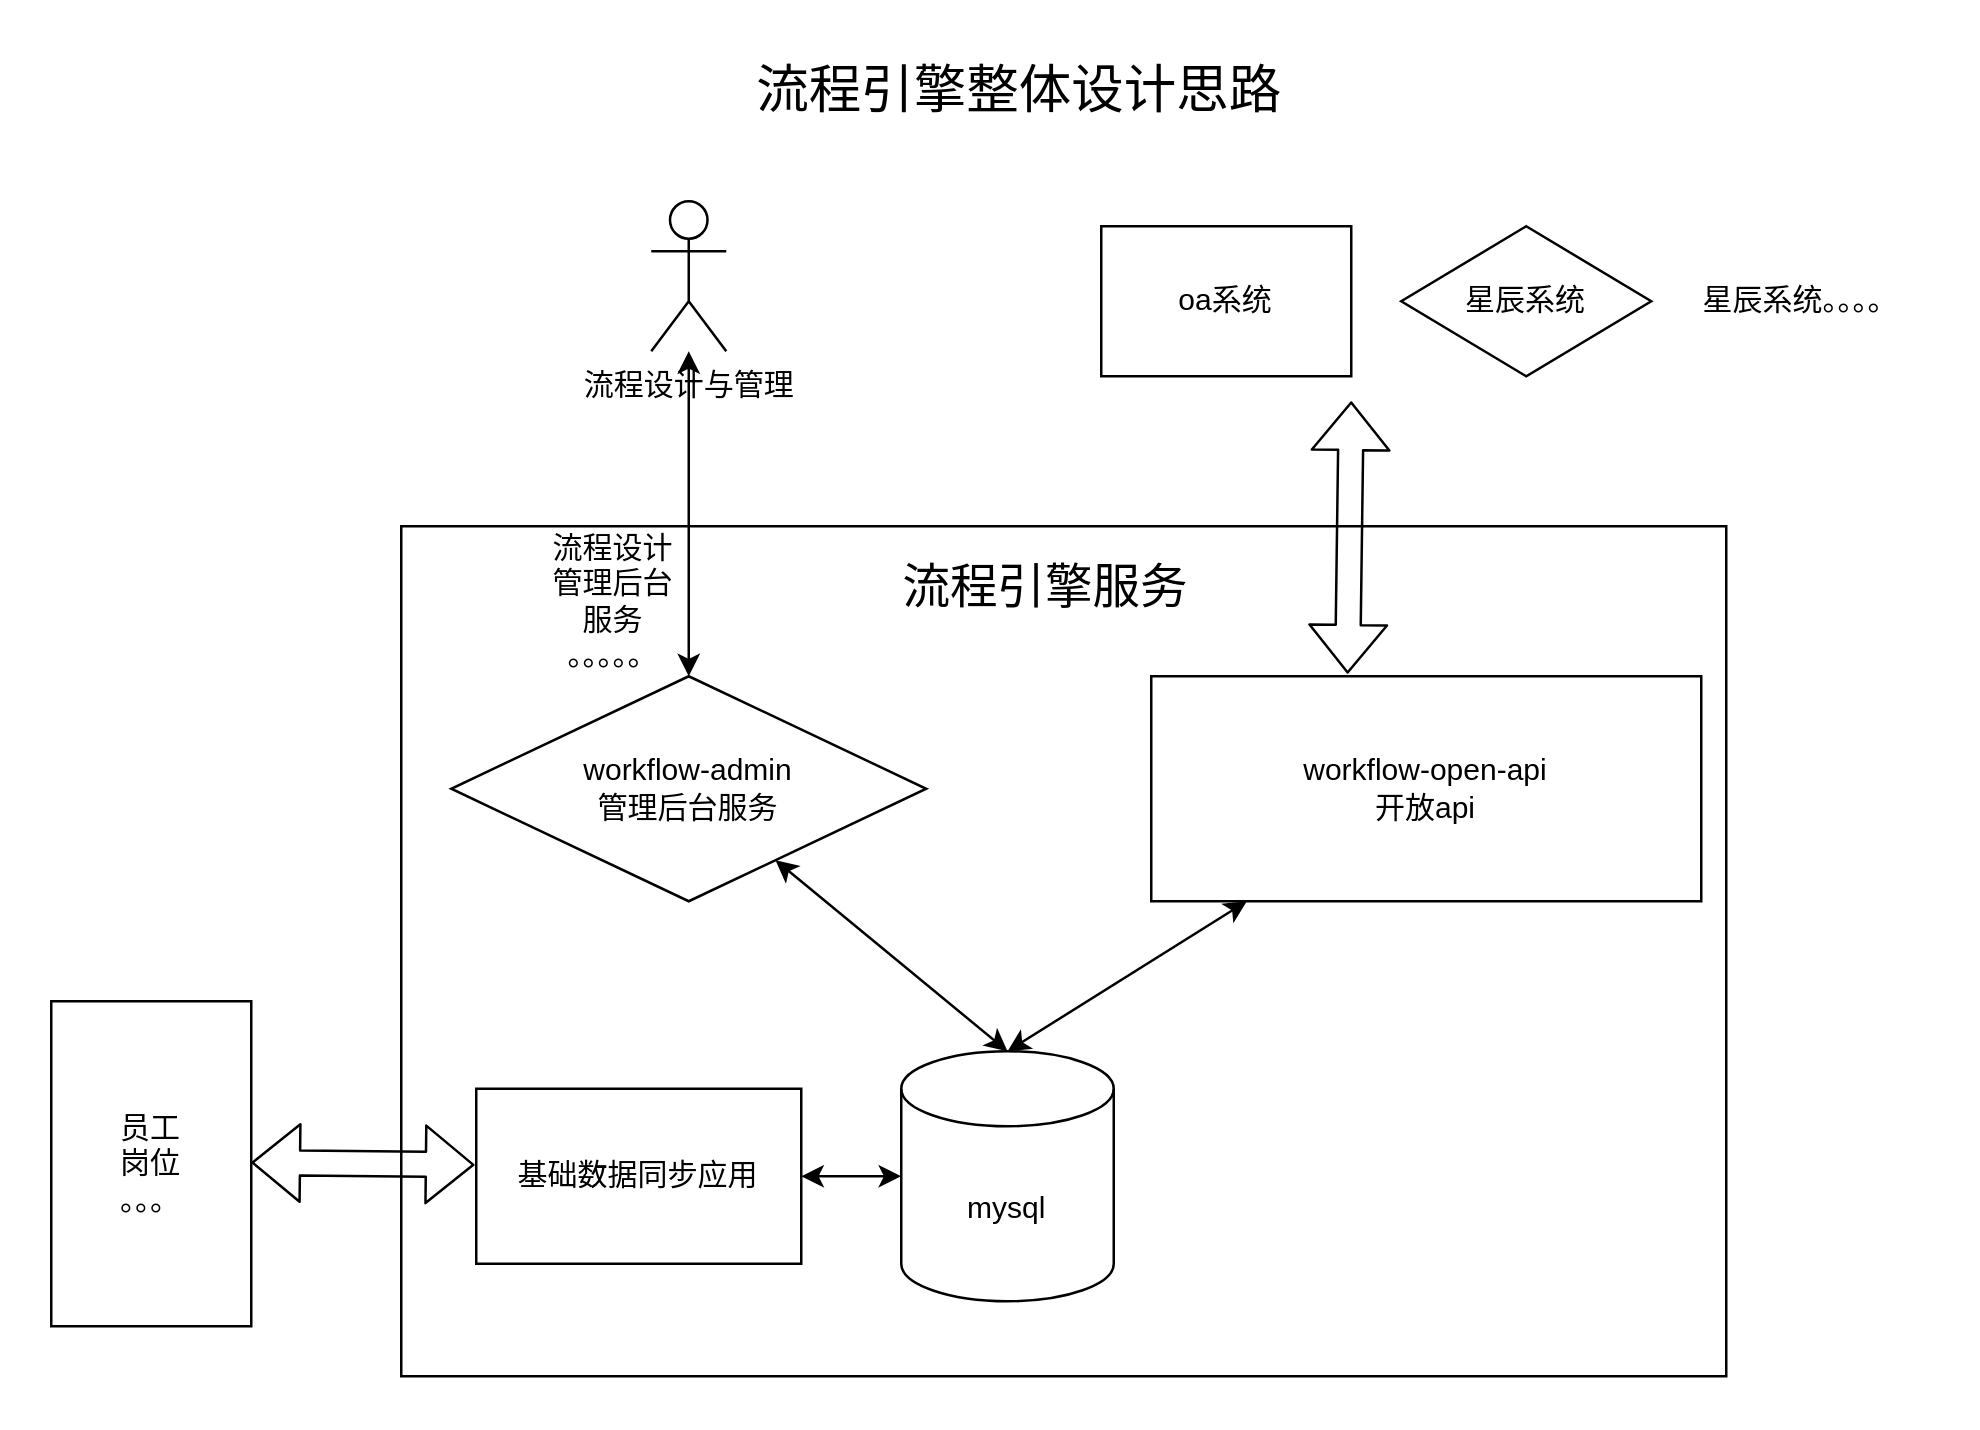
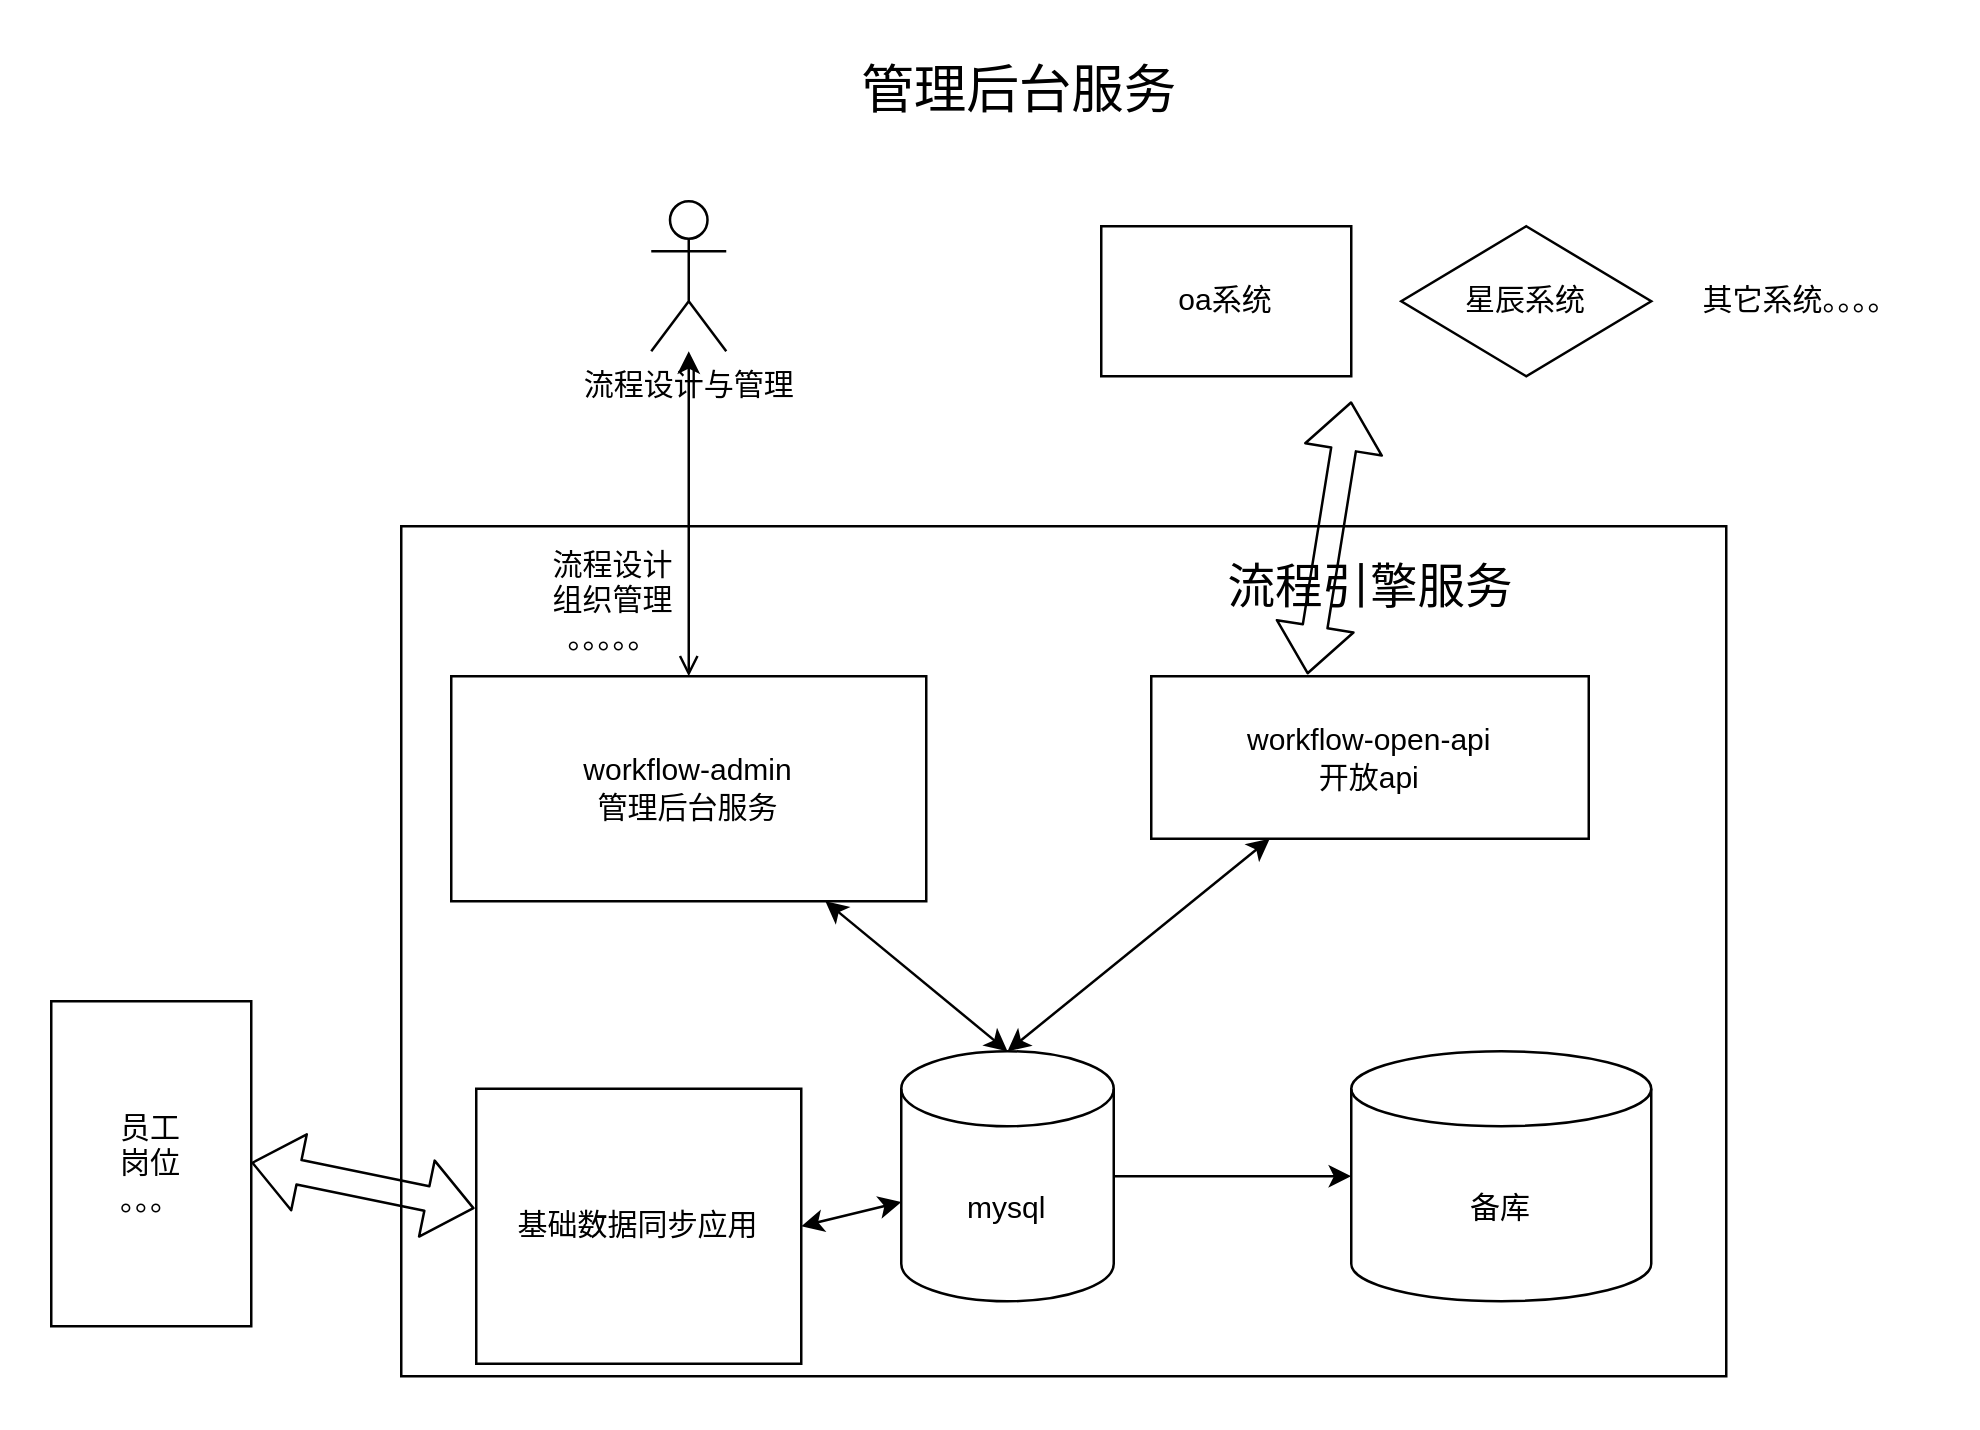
(1020, 89) -> (1020, 89)
(1801, 301) -> (1801, 301)
(1046, 589) -> (1371, 589)
(614, 601) -> (614, 601)
(689, 658) -> (689, 662)
(689, 789) -> (689, 789)
(1426, 789) -> (1370, 758)
(639, 1176) -> (639, 1226)
none -> (1226, 1176)
none -> (1501, 1176)
